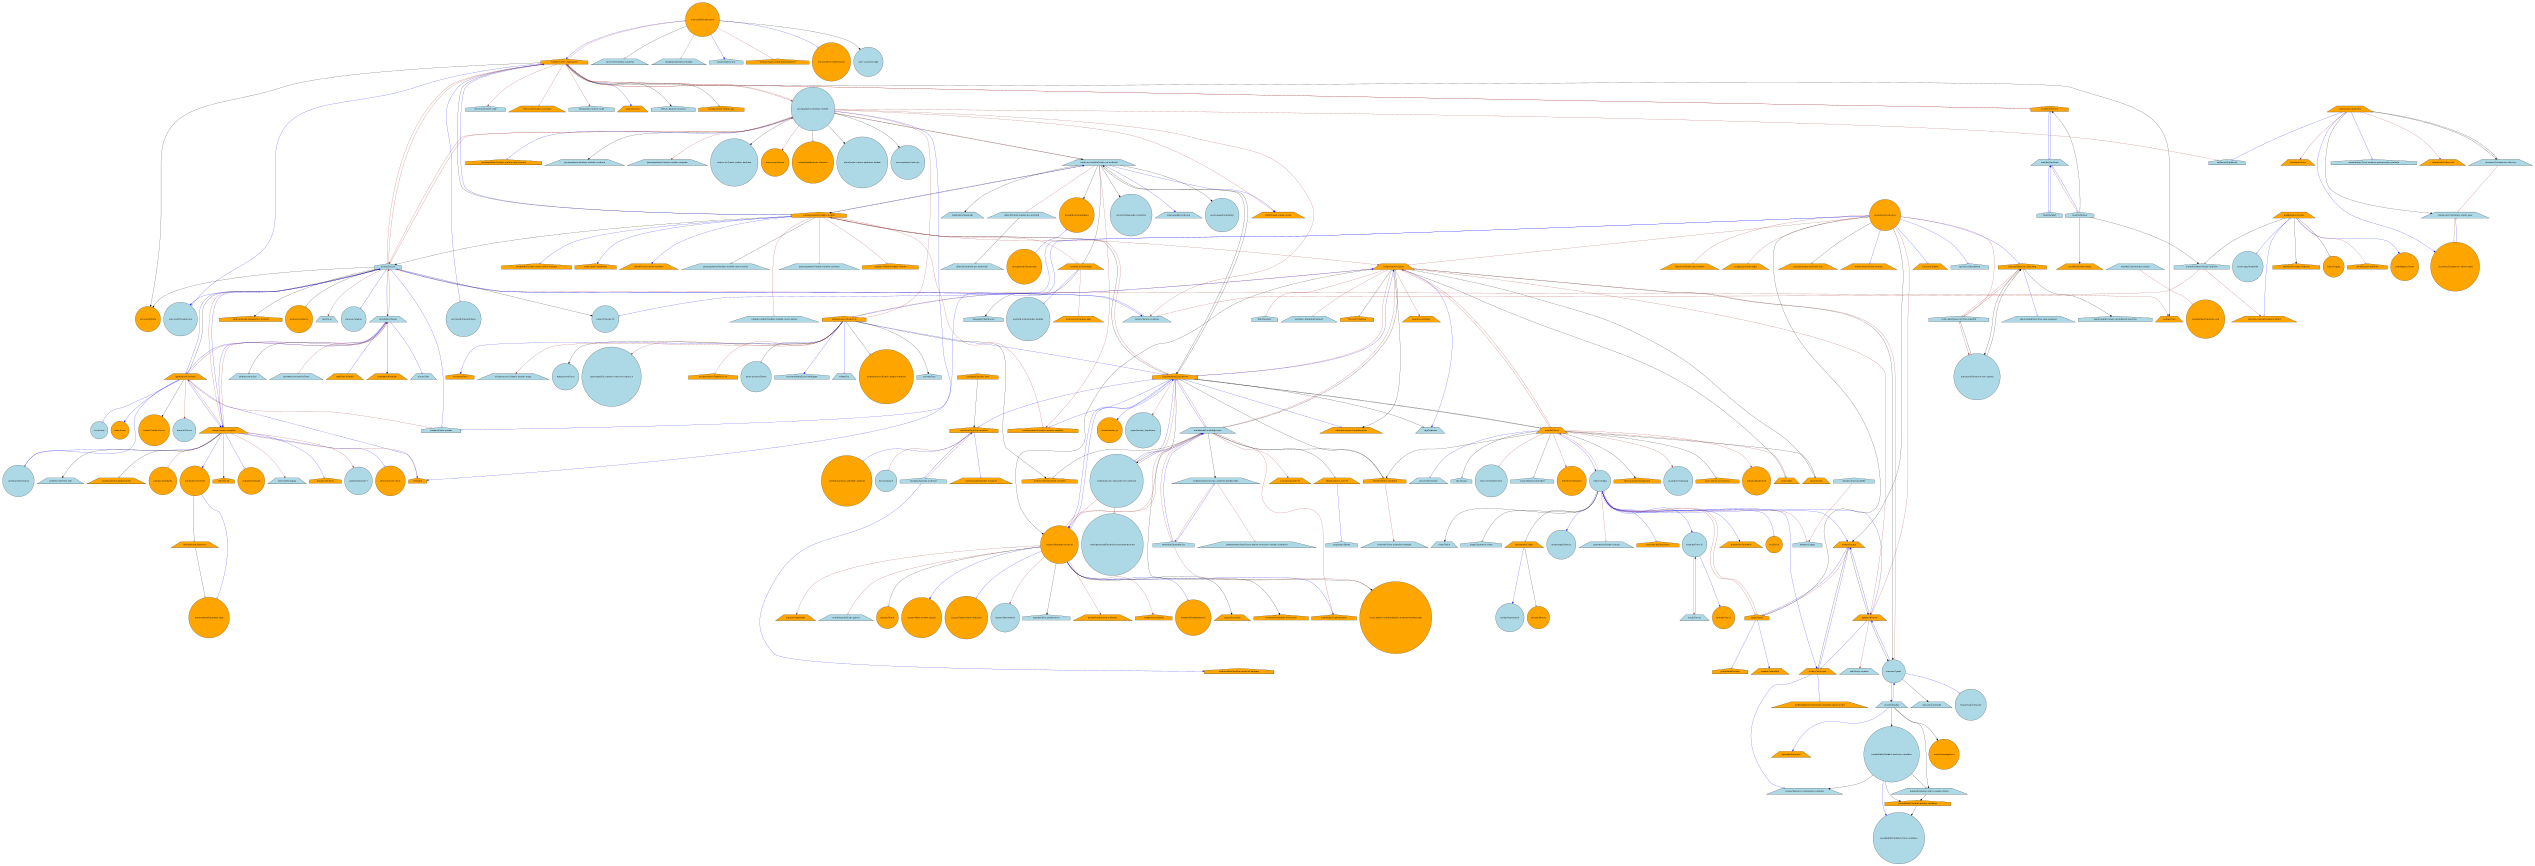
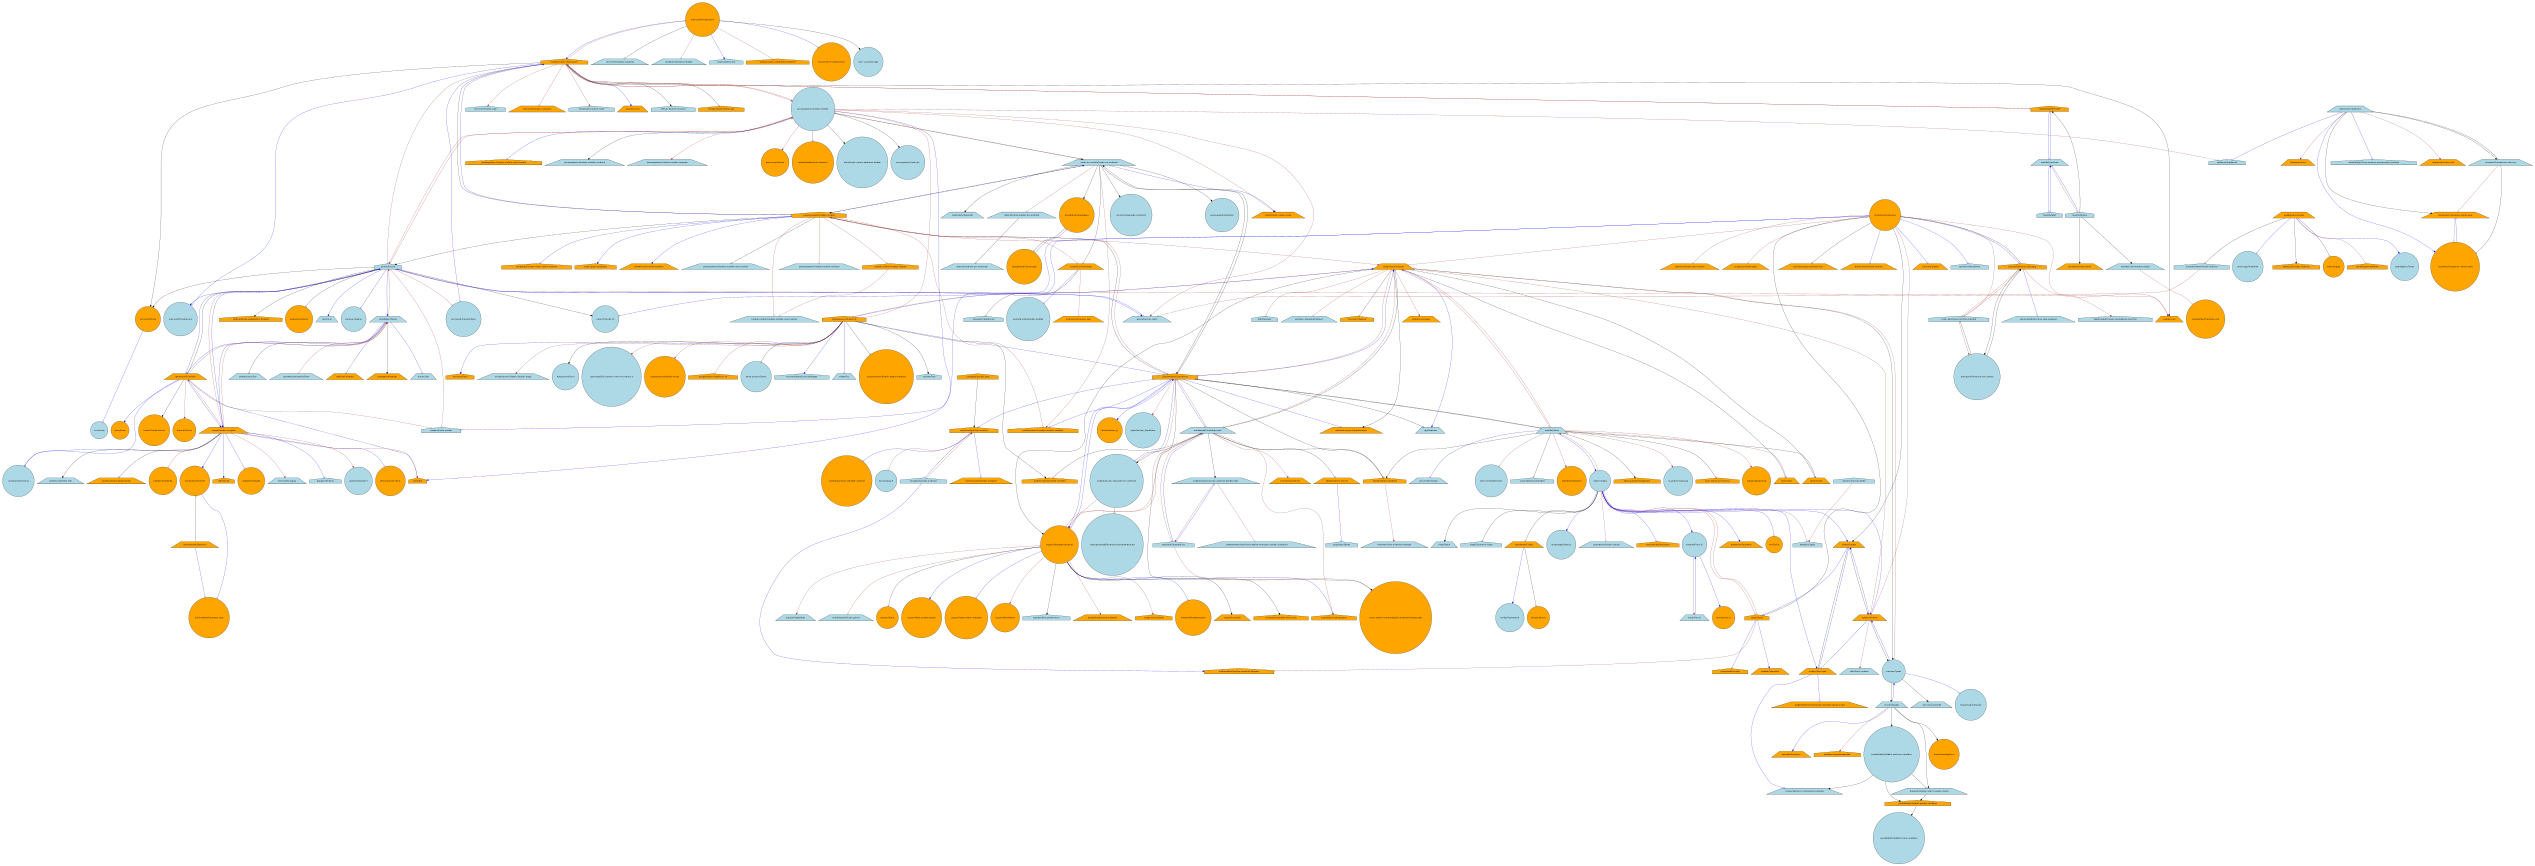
(2050, 109) -> (2050, 109)
(2350, 109) -> (2350, 109)
(421, 125) -> (424, 284)
(734, 162) -> none
none -> (2499, 212)
(1179, 215) -> none
(2455, 215) -> (2455, 215)
(2147, 234) -> (2106, 240)
none -> (1056, 236)
none -> (1985, 236)
none -> (2053, 253)
(2405, 267) -> (2405, 267)
(352, 287) -> (352, 287)
none -> (837, 295)
(1009, 296) -> (1009, 296)
(2075, 297) -> (2053, 293)
(1147, 319) -> (1147, 319)
(2264, 319) -> none
(436, 341) -> (436, 341)
(366, 348) -> (364, 346)
none -> (665, 377)
(140, 400) -> (123, 376)
(184, 430) -> (184, 430)
(1552, 430) -> (1552, 430)
(1156, 453) -> none
(325, 481) -> (325, 481)
(1461, 481) -> none
(194, 518) -> (196, 519)
(200, 572) -> (200, 572)
(1813, 591) -> (1526, 667)
(796, 618) -> (796, 618)
(1005, 618) -> (1005, 618)
none -> (1837, 754)
(1882, 797) -> none
